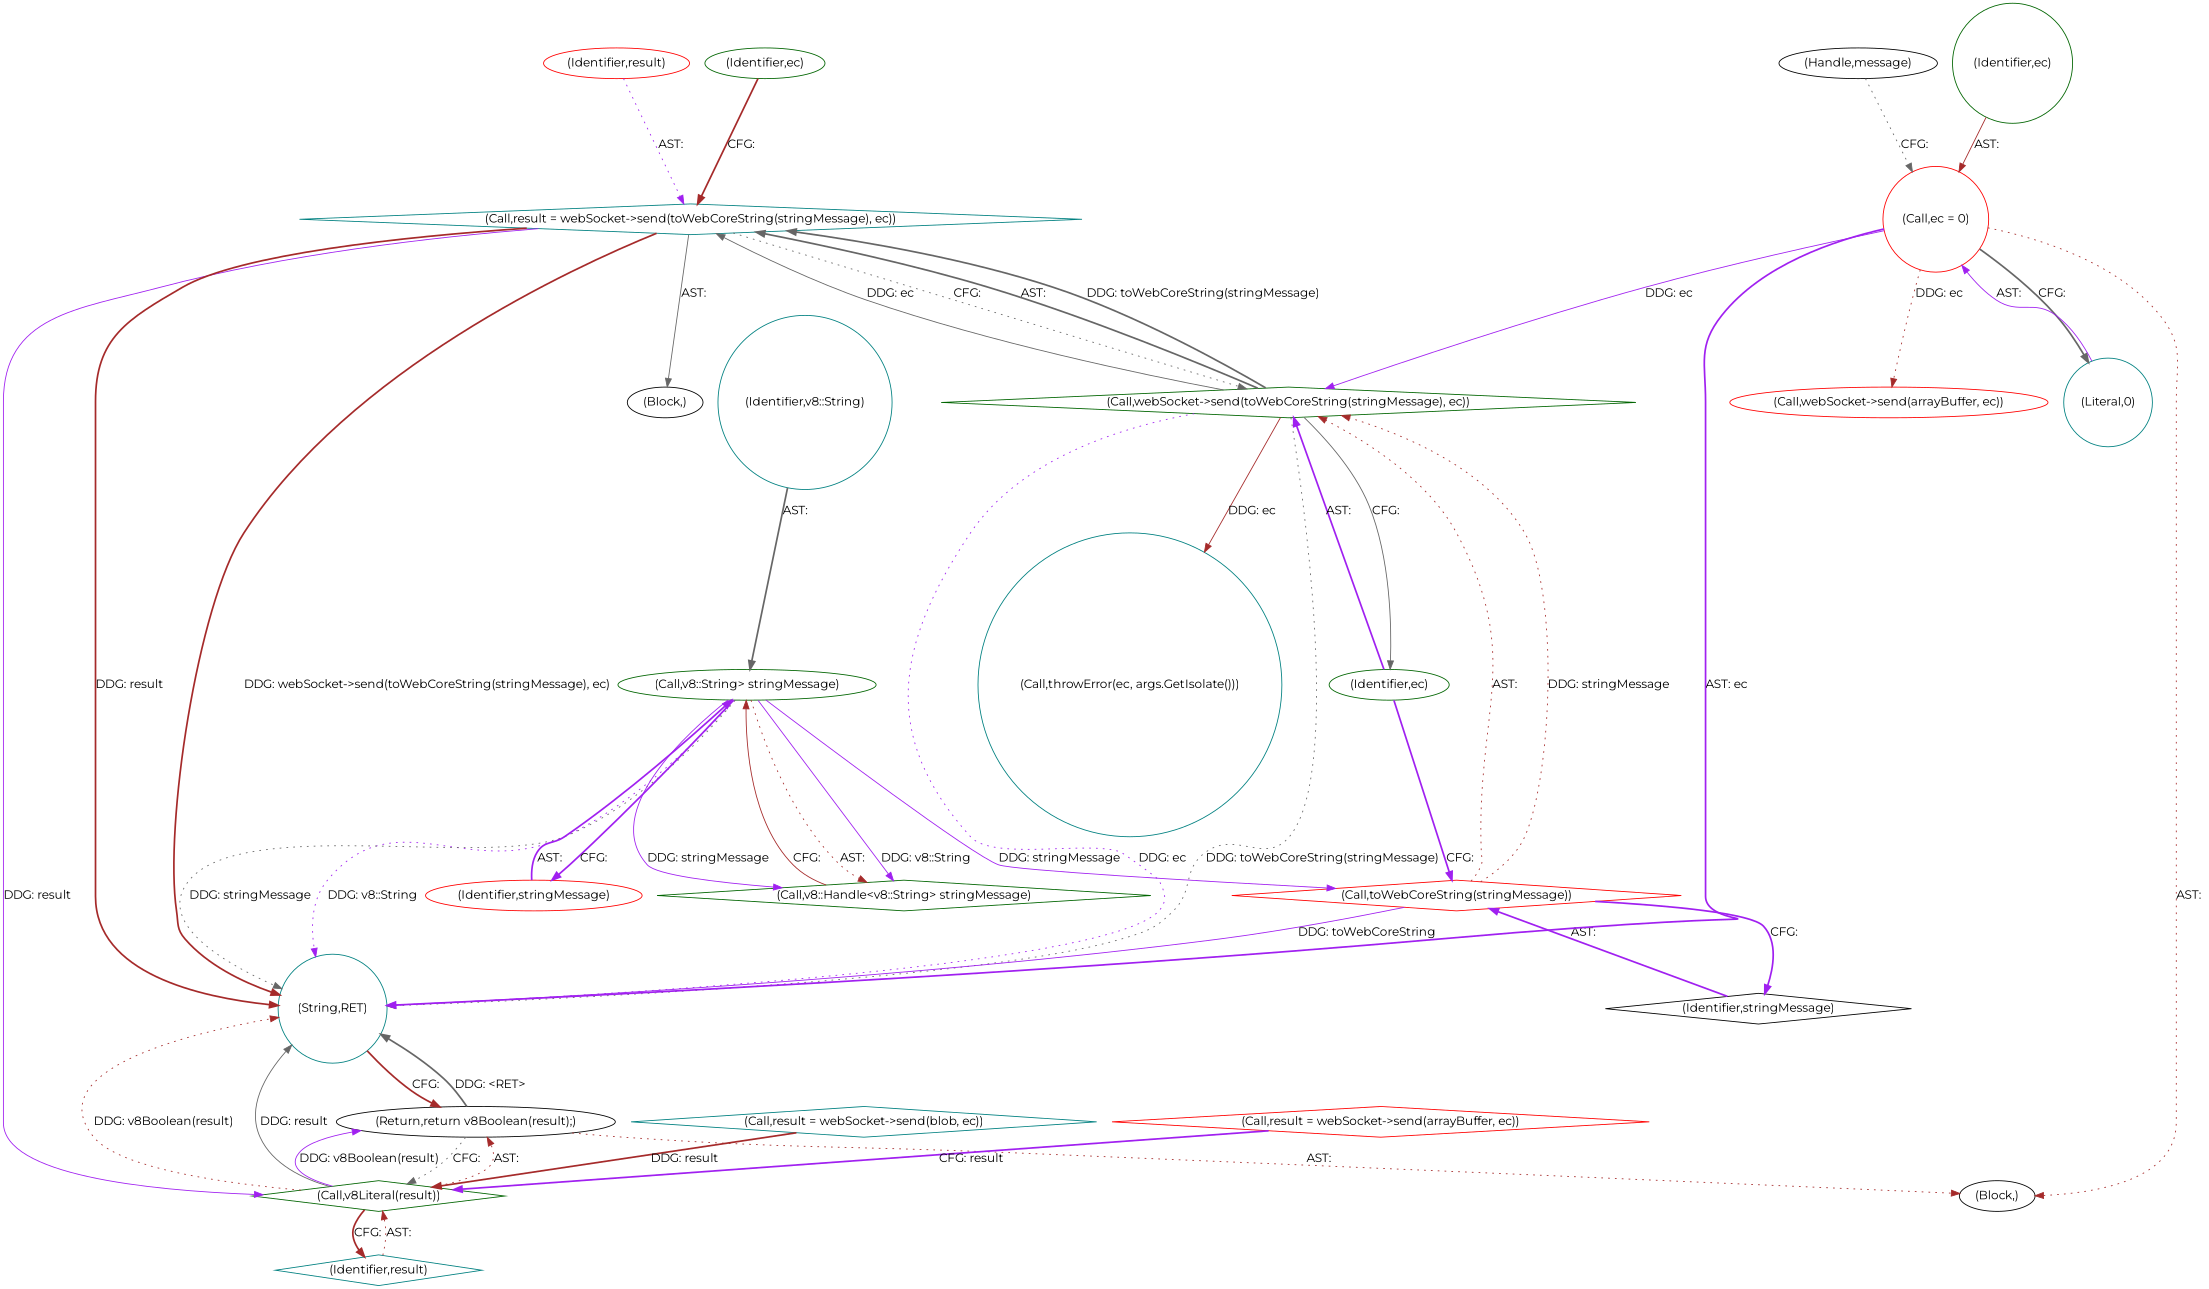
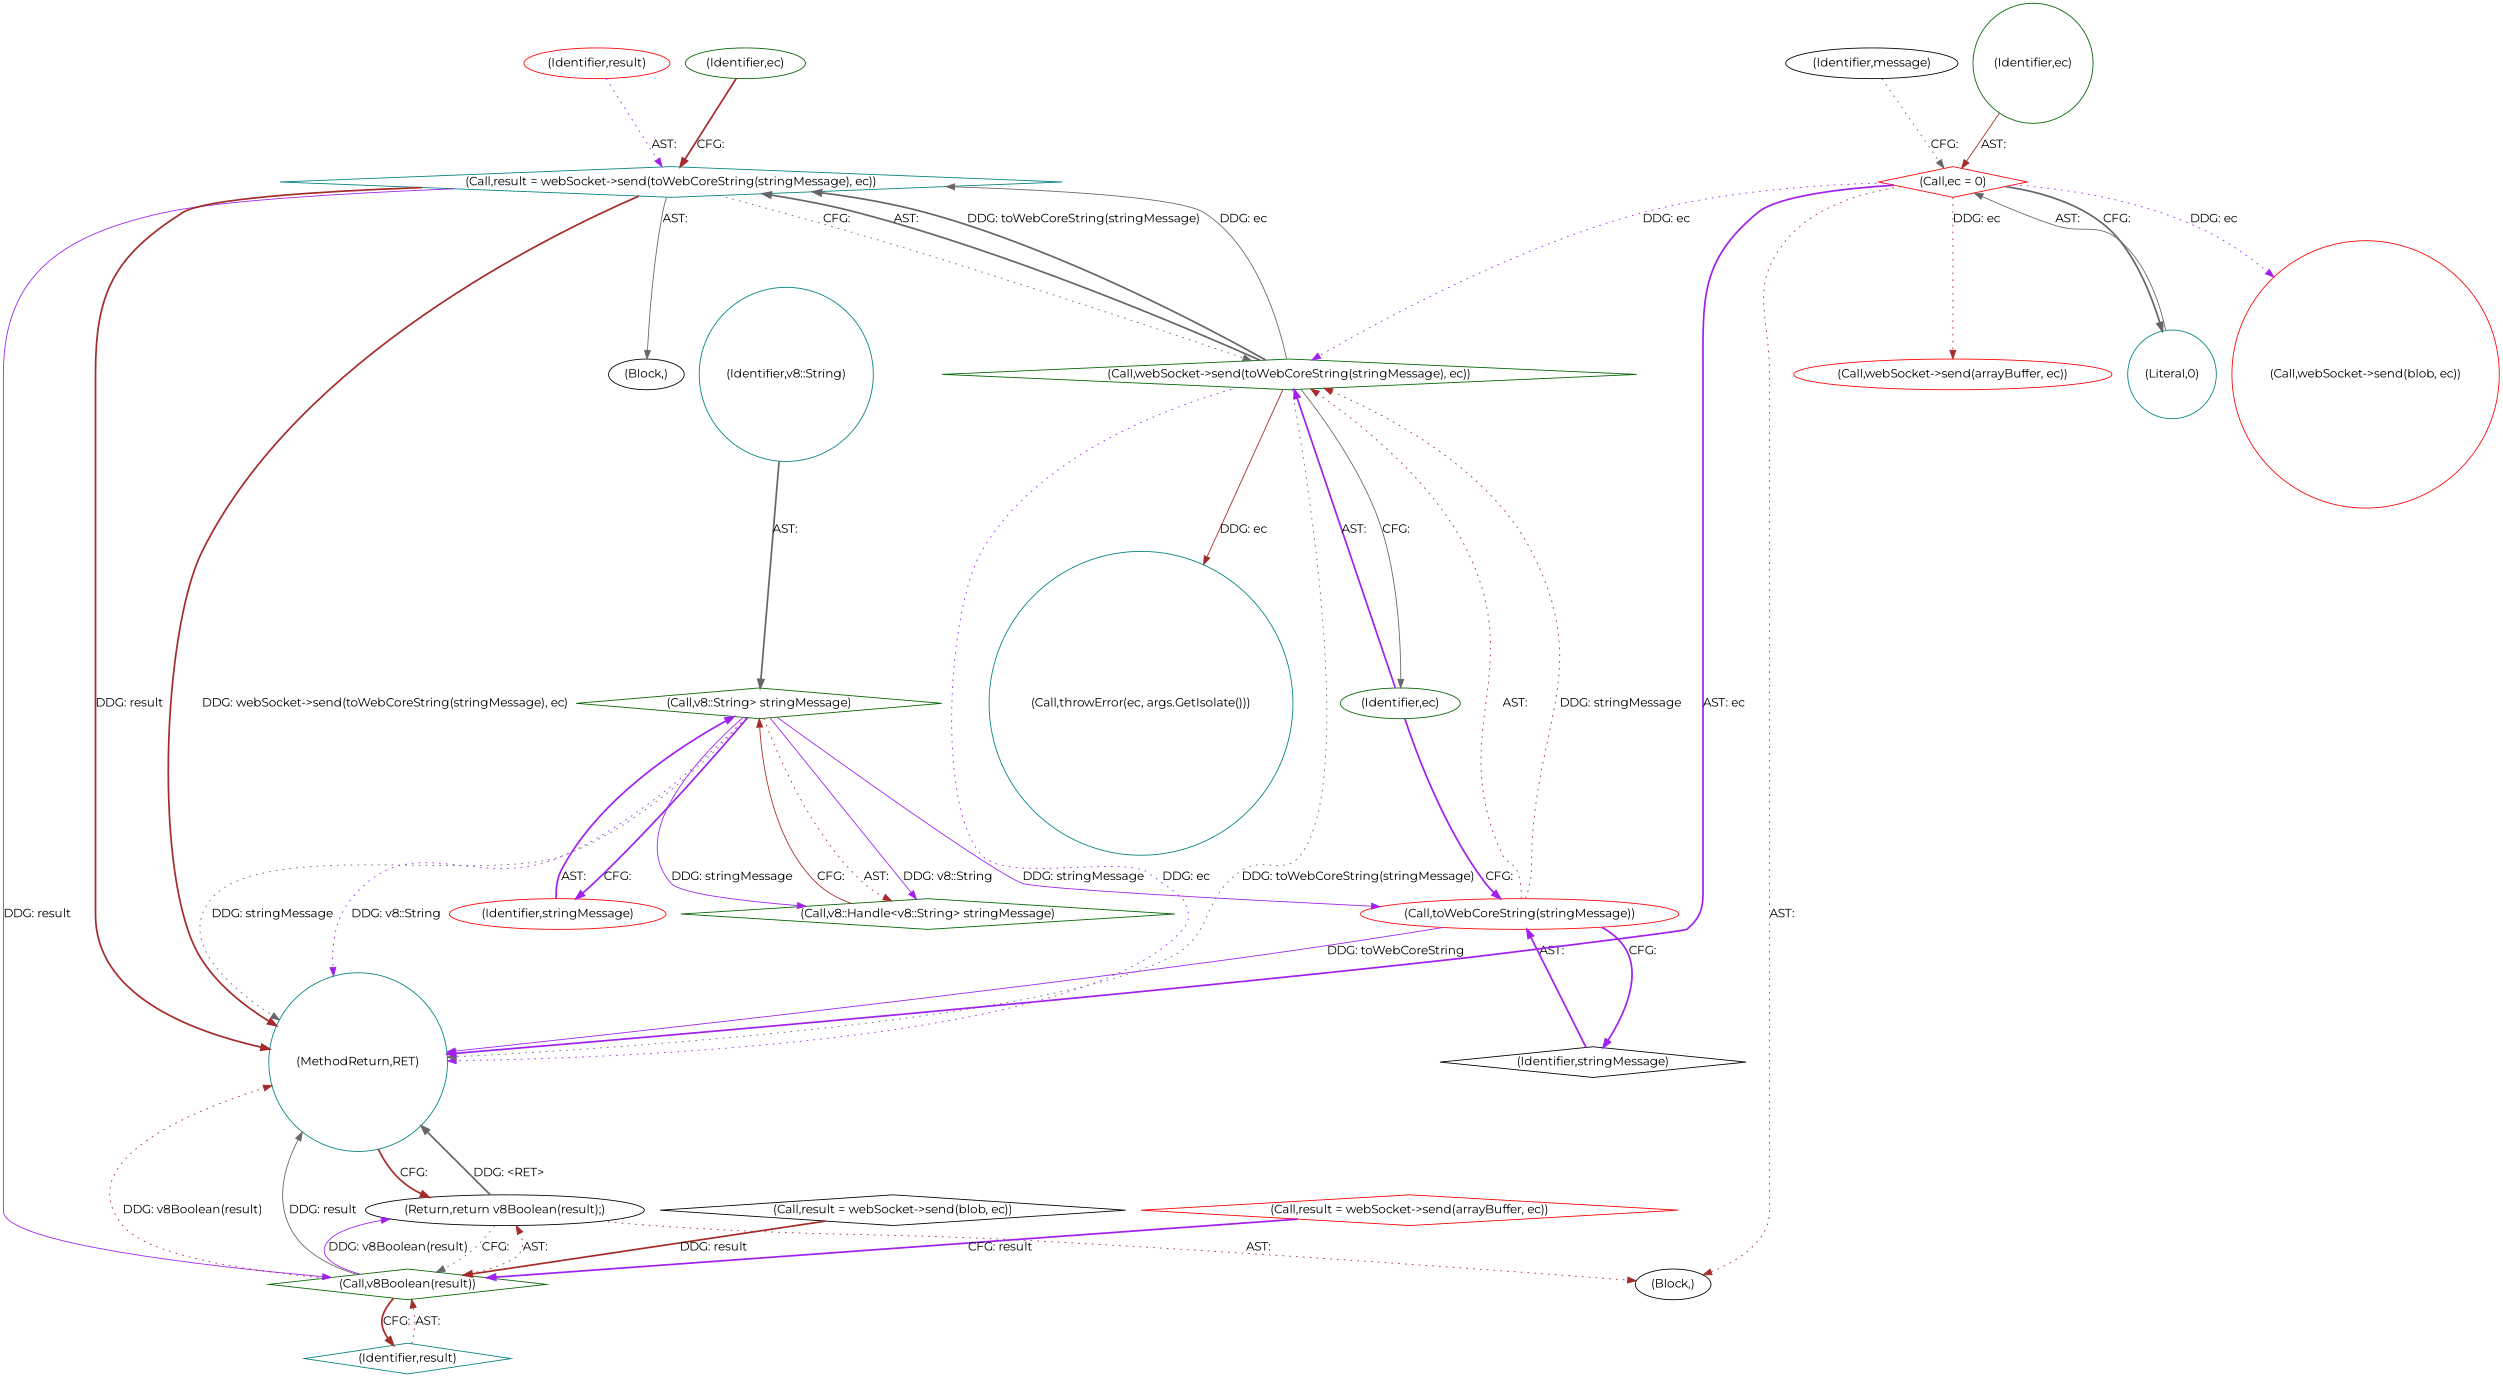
(1858, 63) -> (1872, 63)
(1936, 219) -> (1953, 182)
(1606, 298) -> (1589, 229)
(2035, 308) -> (2101, 231)
none -> (2366, 374)
(747, 685) -> (759, 703)
(1457, 896) -> (1520, 914)
(333, 1009) -> (358, 1062)
(864, 1122) -> (893, 1210)
(379, 1196) -> (408, 1284)
